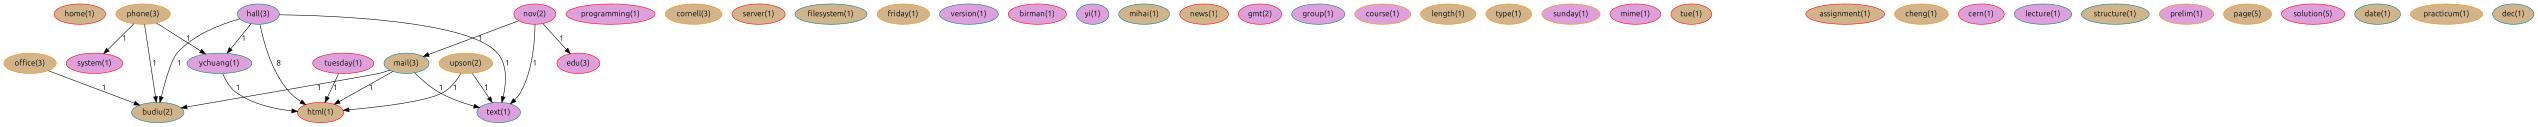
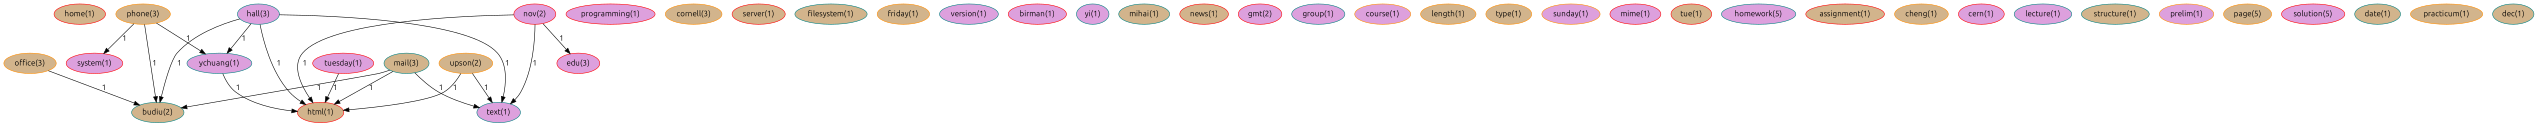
none -> (1759, 14)
(478, 36) -> (381, 25)
(279, 63) -> (279, 63)
